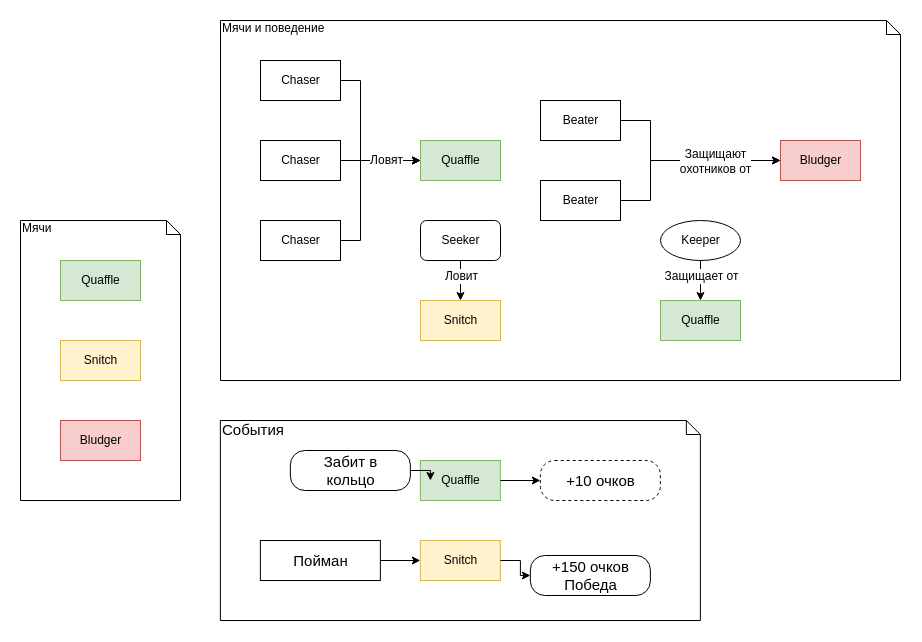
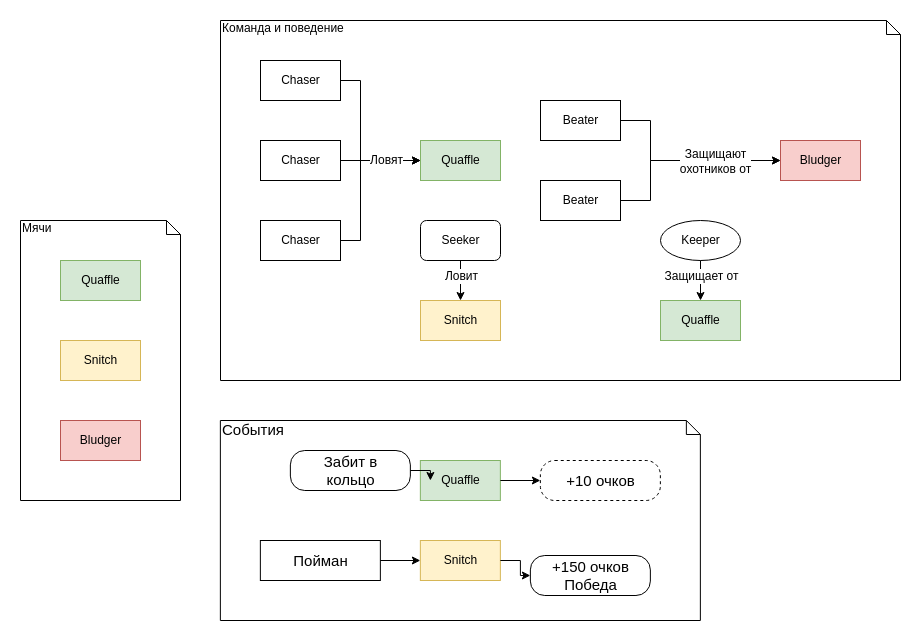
(273, 29) -> (283, 29)
